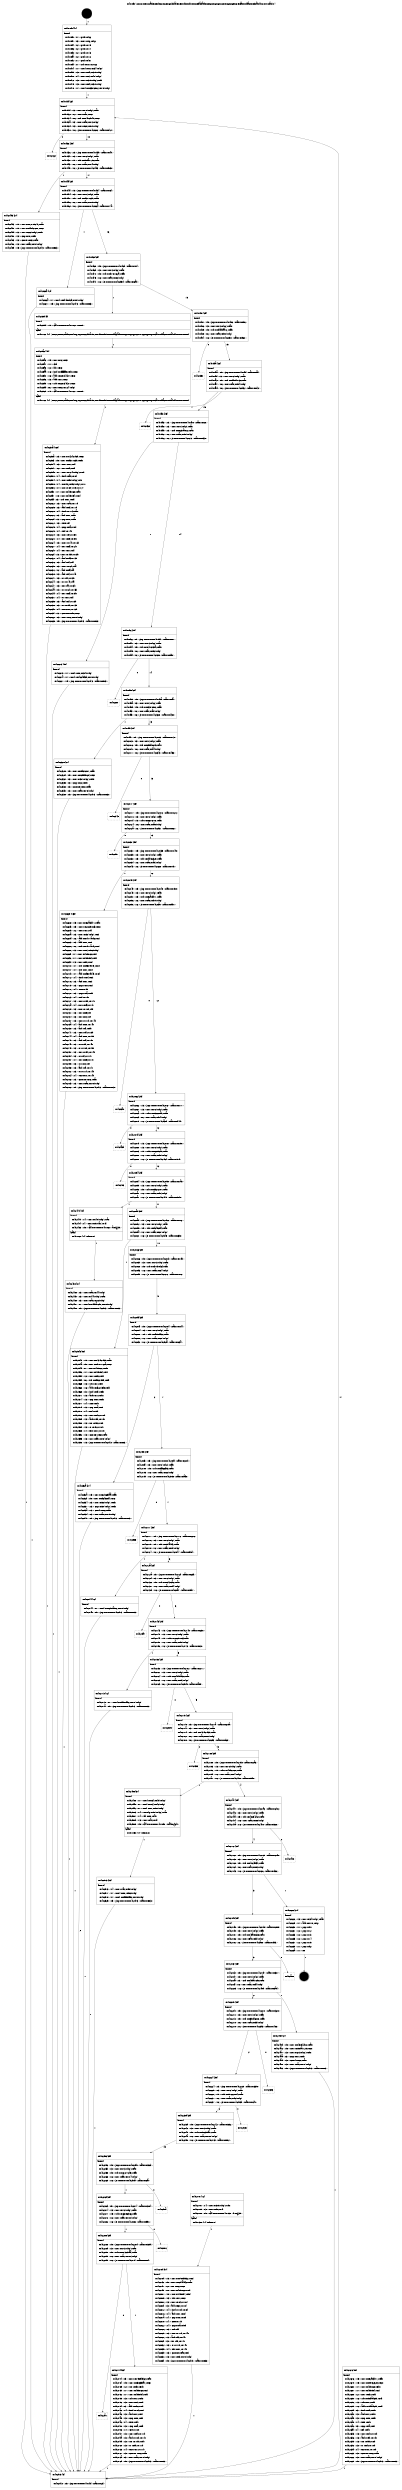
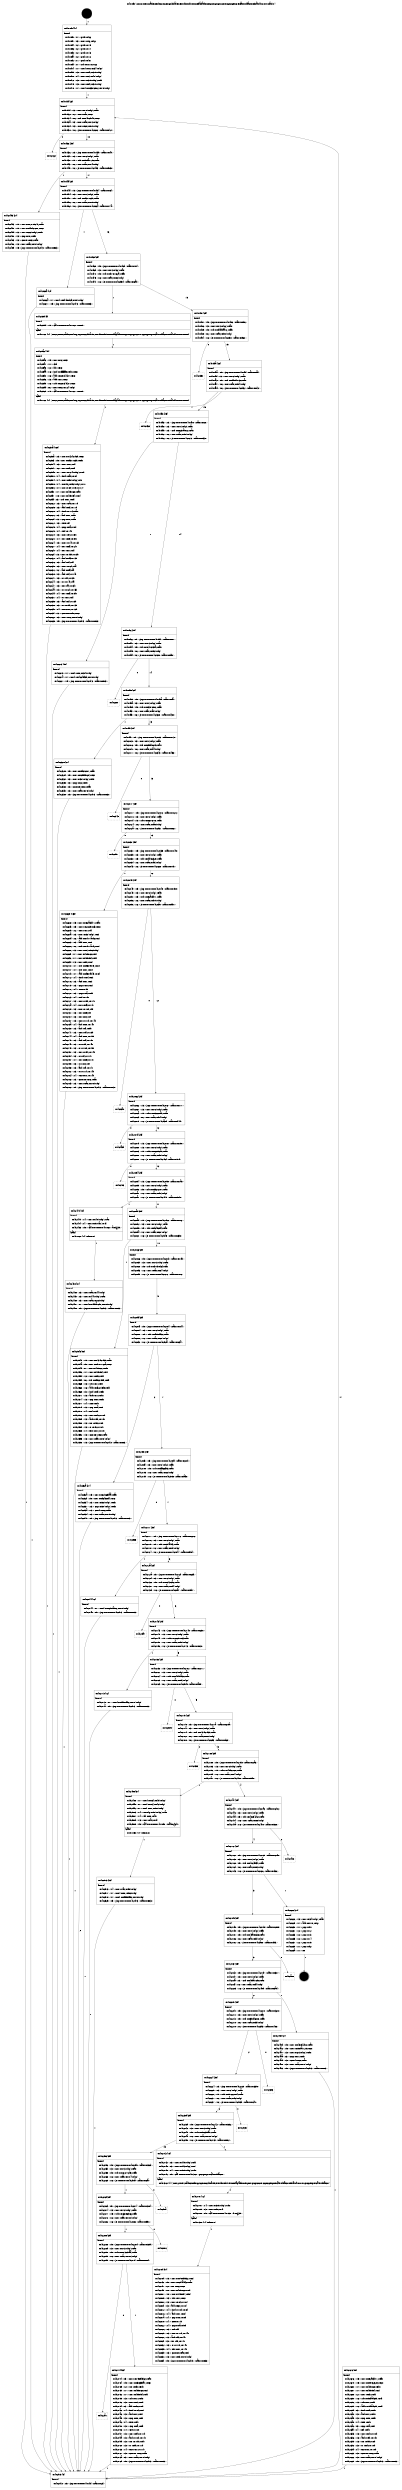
none -> (243, 2169)
(180, 2447) -> none
